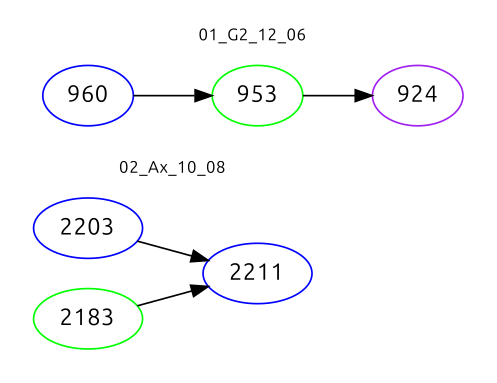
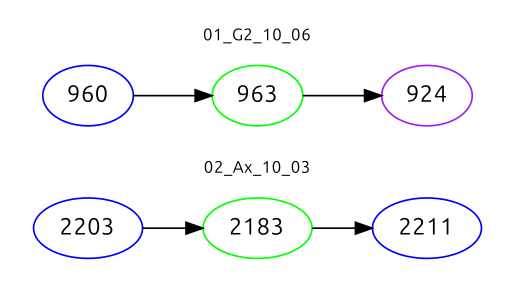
(253, 36) -> (258, 36)
(258, 96) -> (258, 96)
(173, 169) -> (258, 169)
(165, 249) -> (164, 228)
